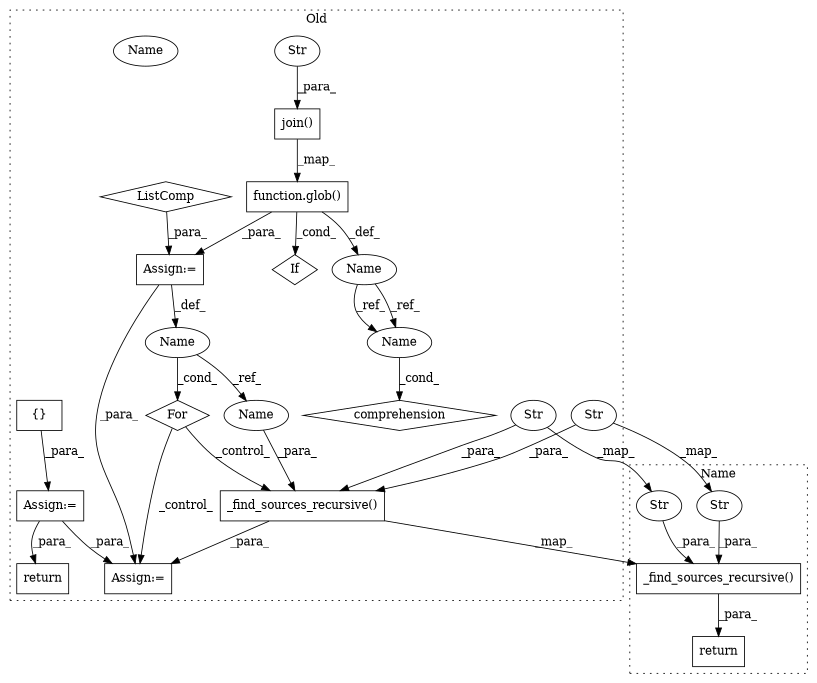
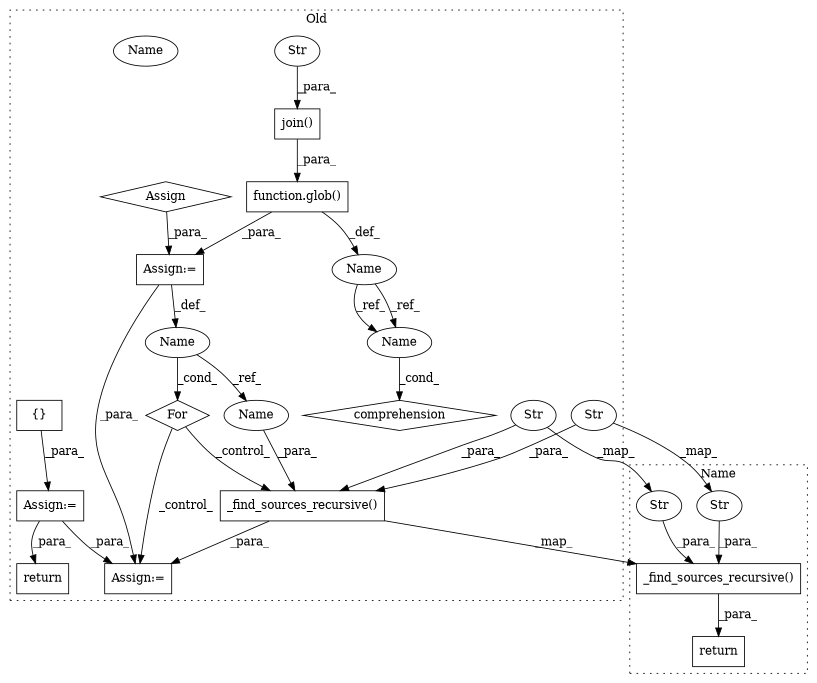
(317, 160) -> (317, 160)
(166, 197) -> (166, 197)
(295, 270) -> none
